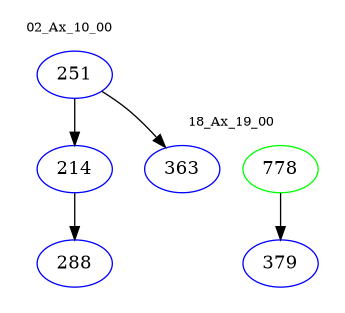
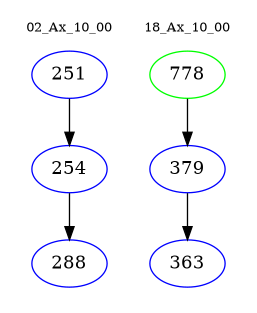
(143, 123) -> (187, 210)
(231, 123) -> (187, 28)
(75, 169) -> (69, 169)
